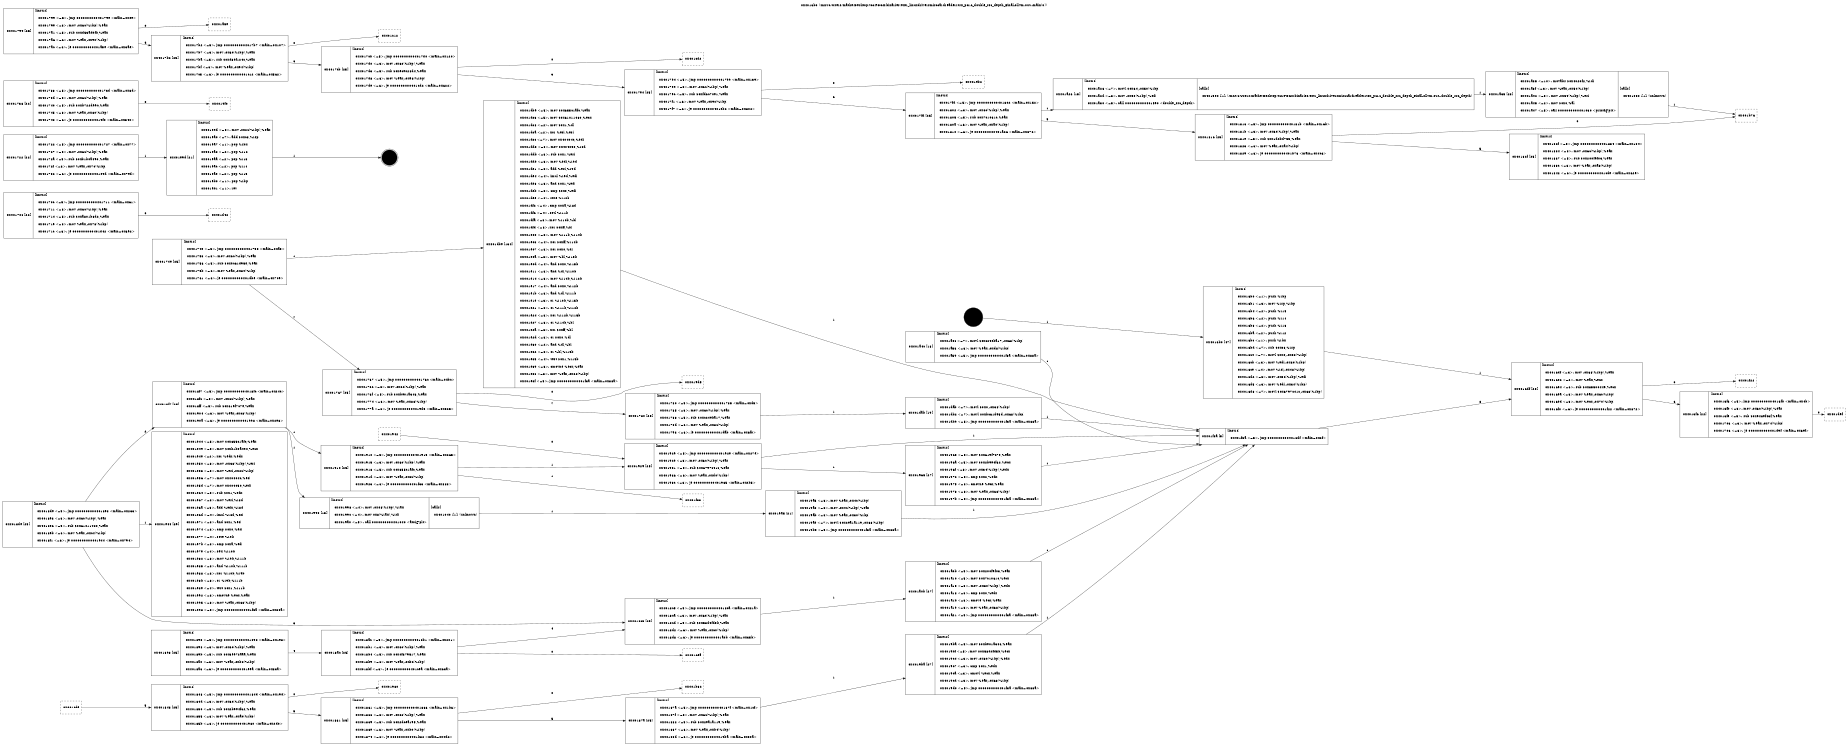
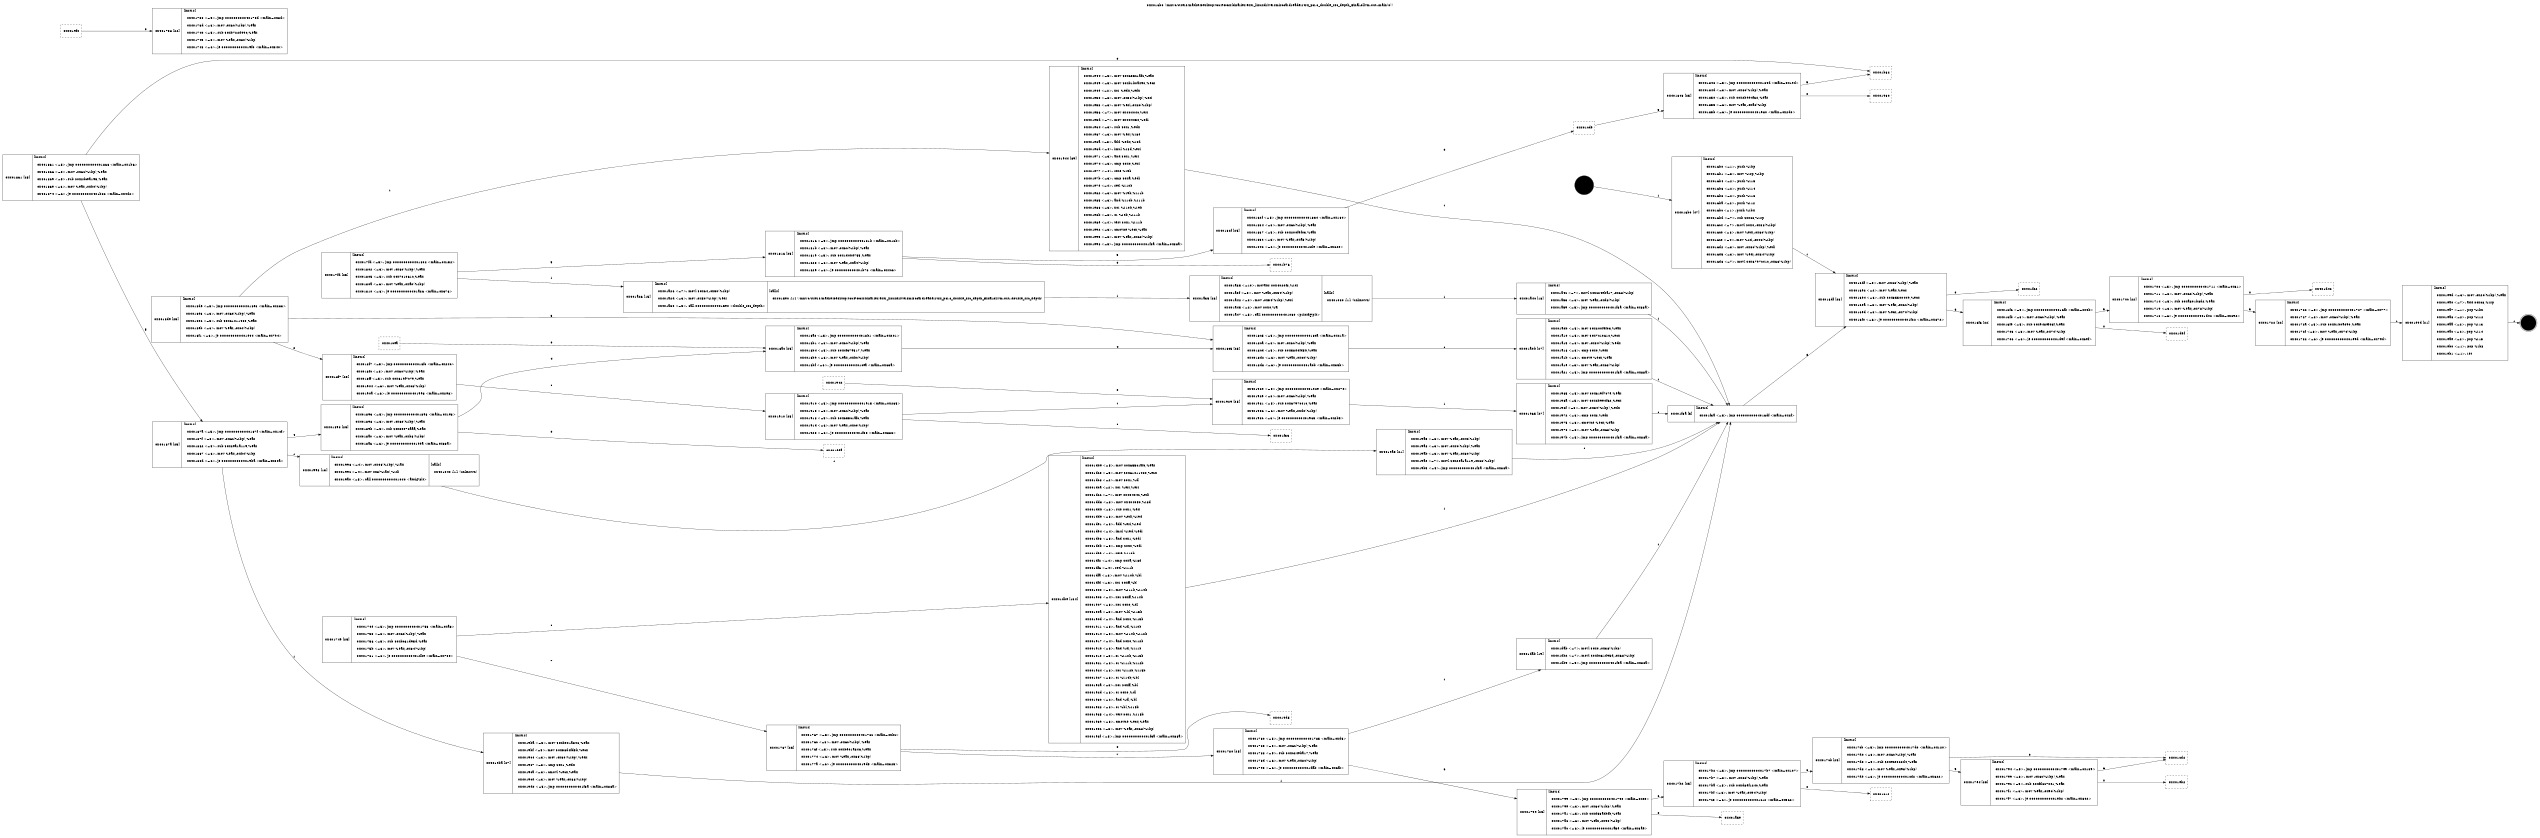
(173, 104) -> (116, 31)
(832, 104) -> (2131, 765)
(1701, 110) -> (1443, 299)
none -> (1458, 169)
none -> (2248, 311)
none -> (2101, 312)
none -> (303, 436)
(979, 439) -> (1496, 222)
none -> (834, 451)
(294, 462) -> (292, 456)
(569, 654) -> (582, 346)
(303, 714) -> (1834, 80)
none -> (1427, 781)
